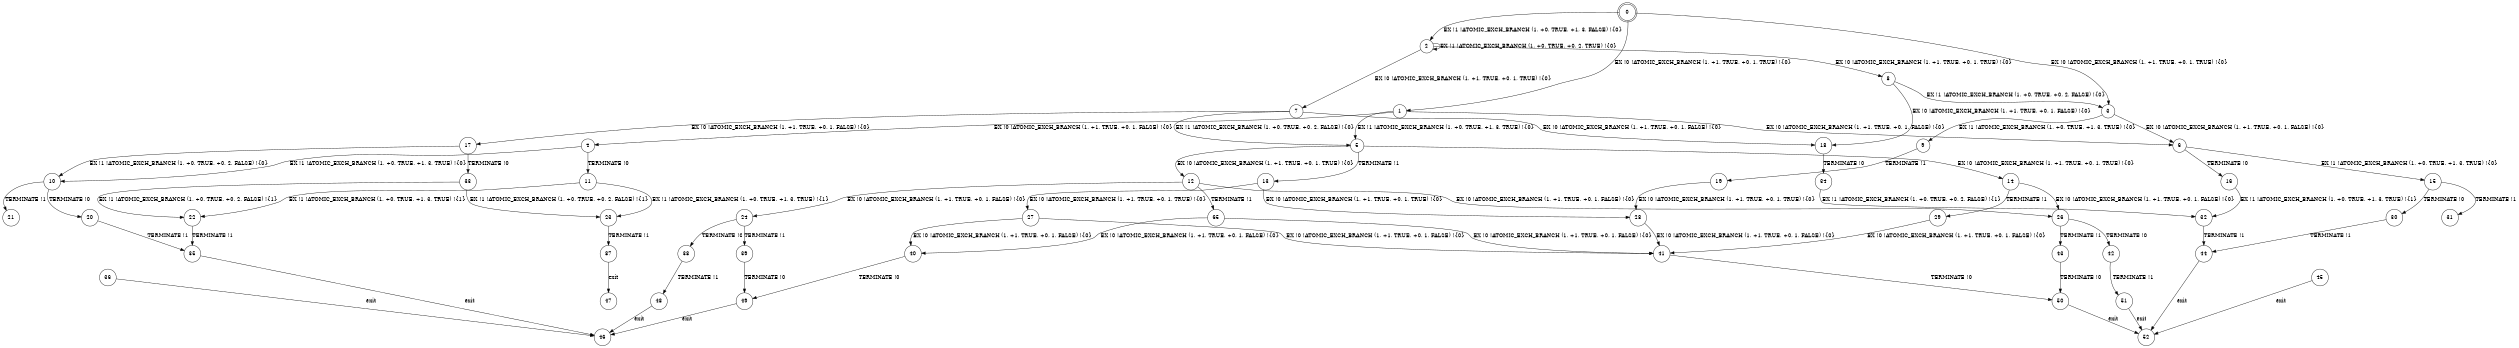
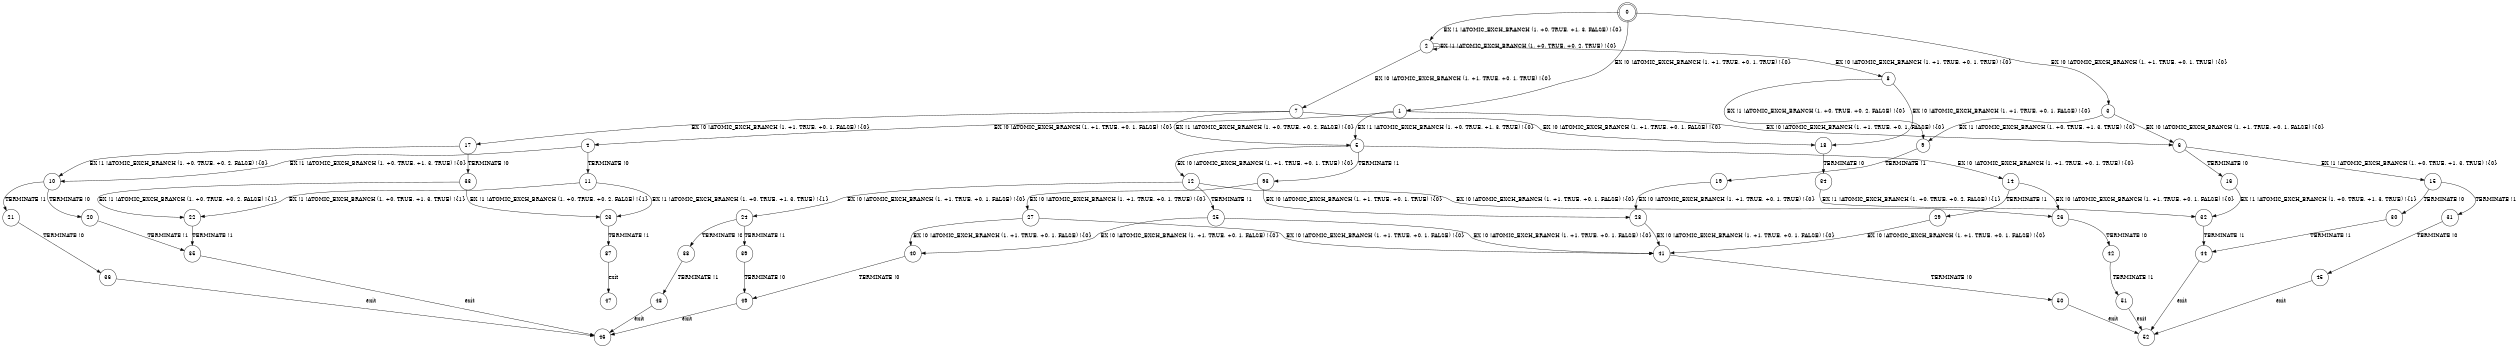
(1995, 103) -> (1741, 122)
(1266, 182) -> (1266, 182)
(1216, 218) -> (1216, 218)
none -> (58, 247)
none -> (2387, 247)
(2060, 254) -> none
